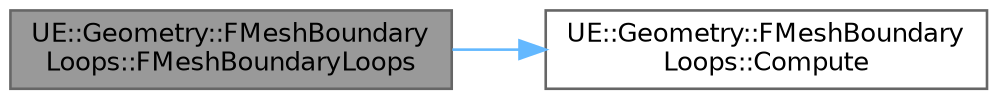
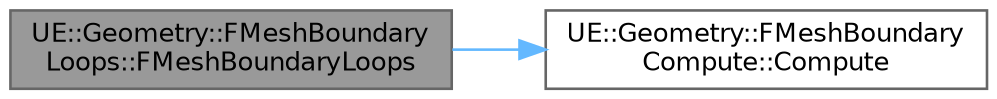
(766, 50) -> (766, 50)
